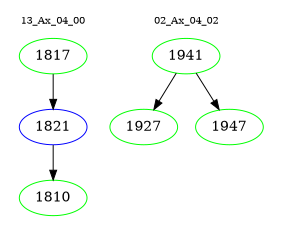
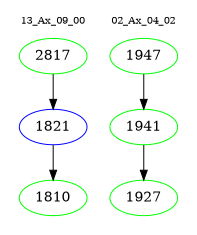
(53, 21) -> (53, 21)
(53, 56) -> (53, 56)
(205, 87) -> (144, 87)
